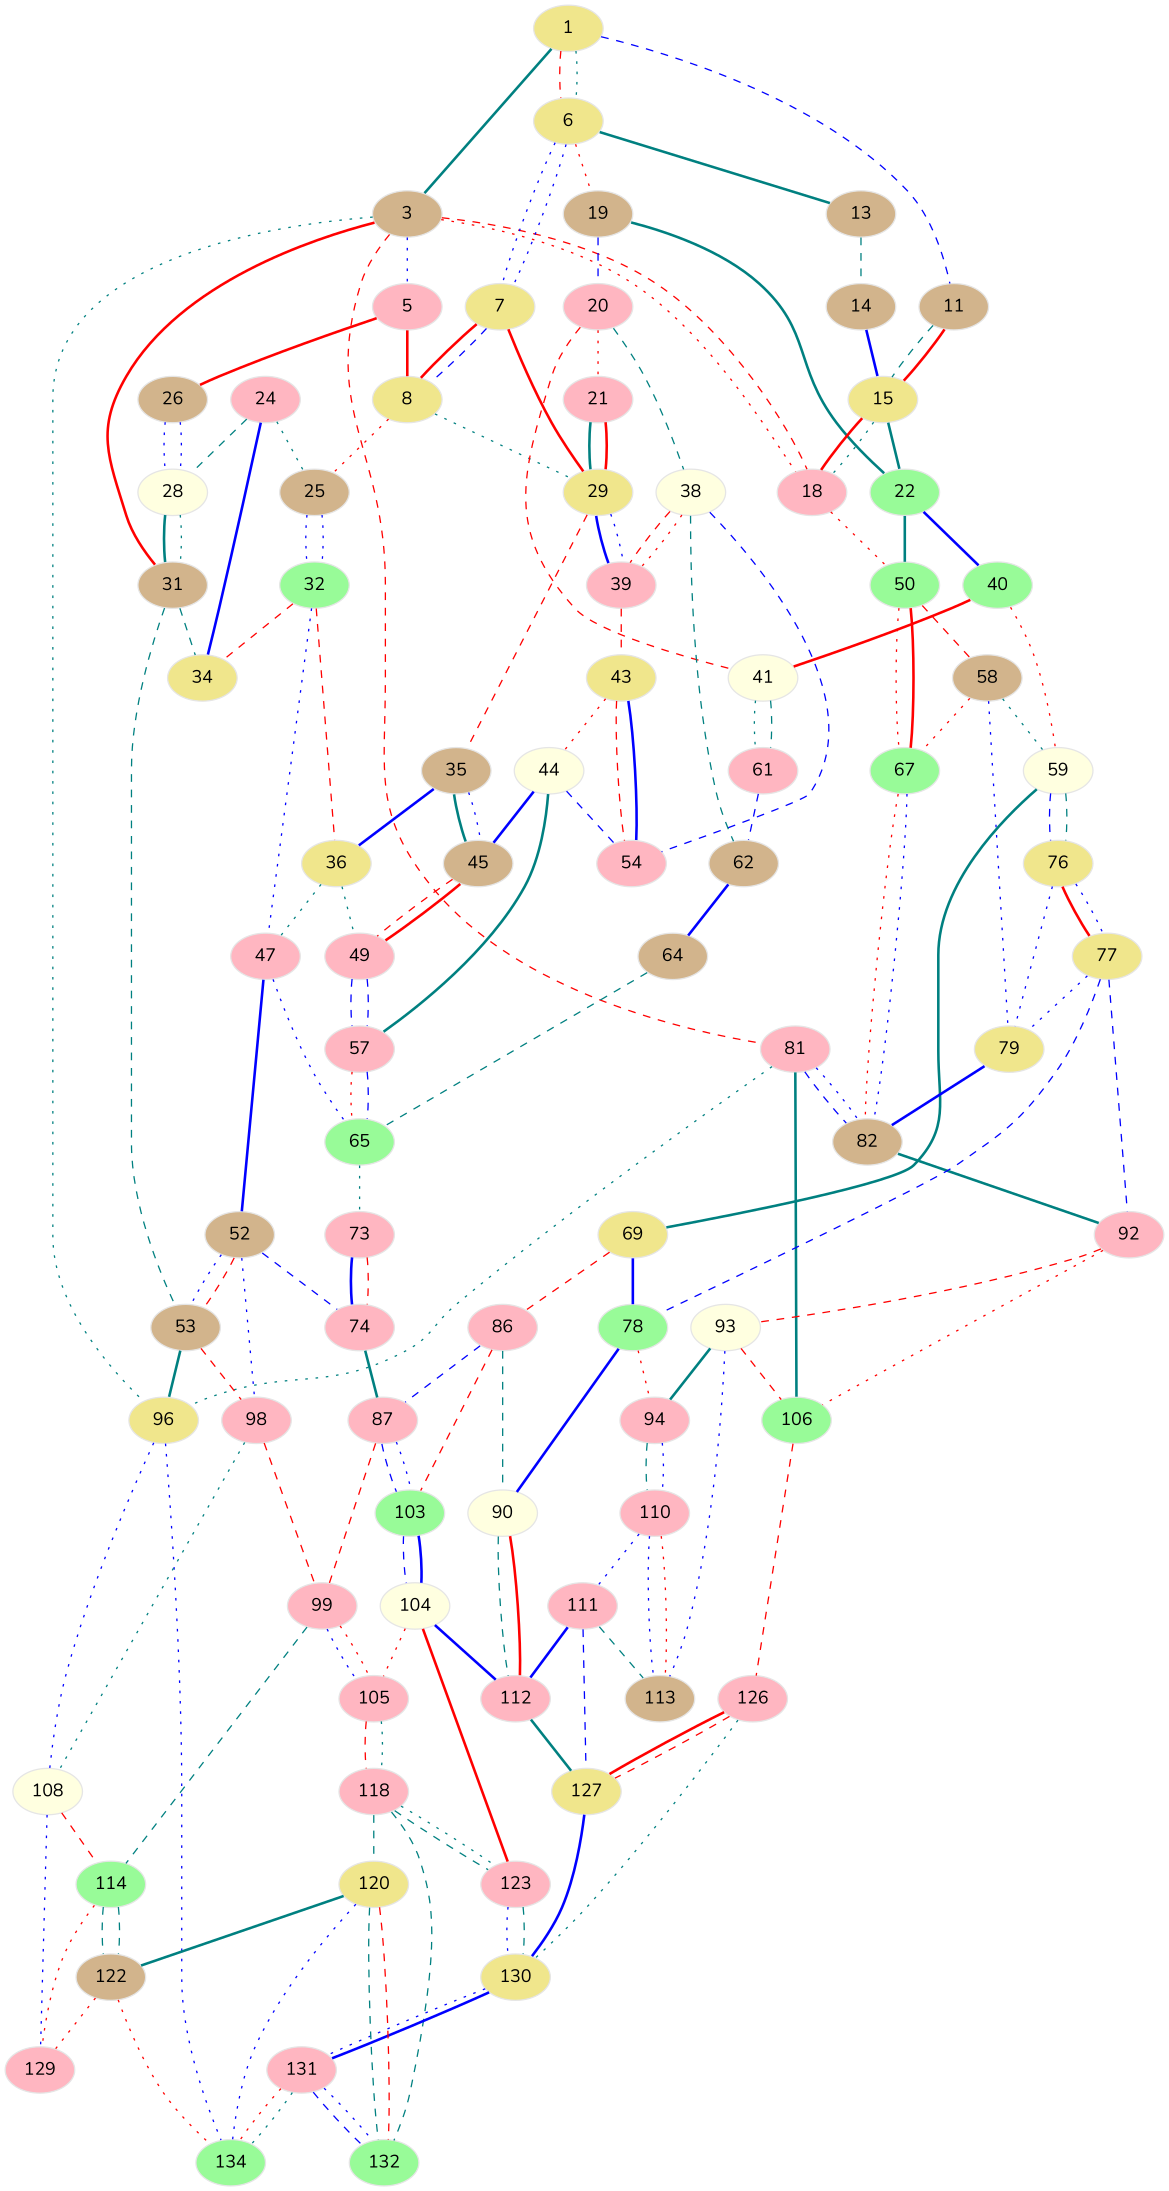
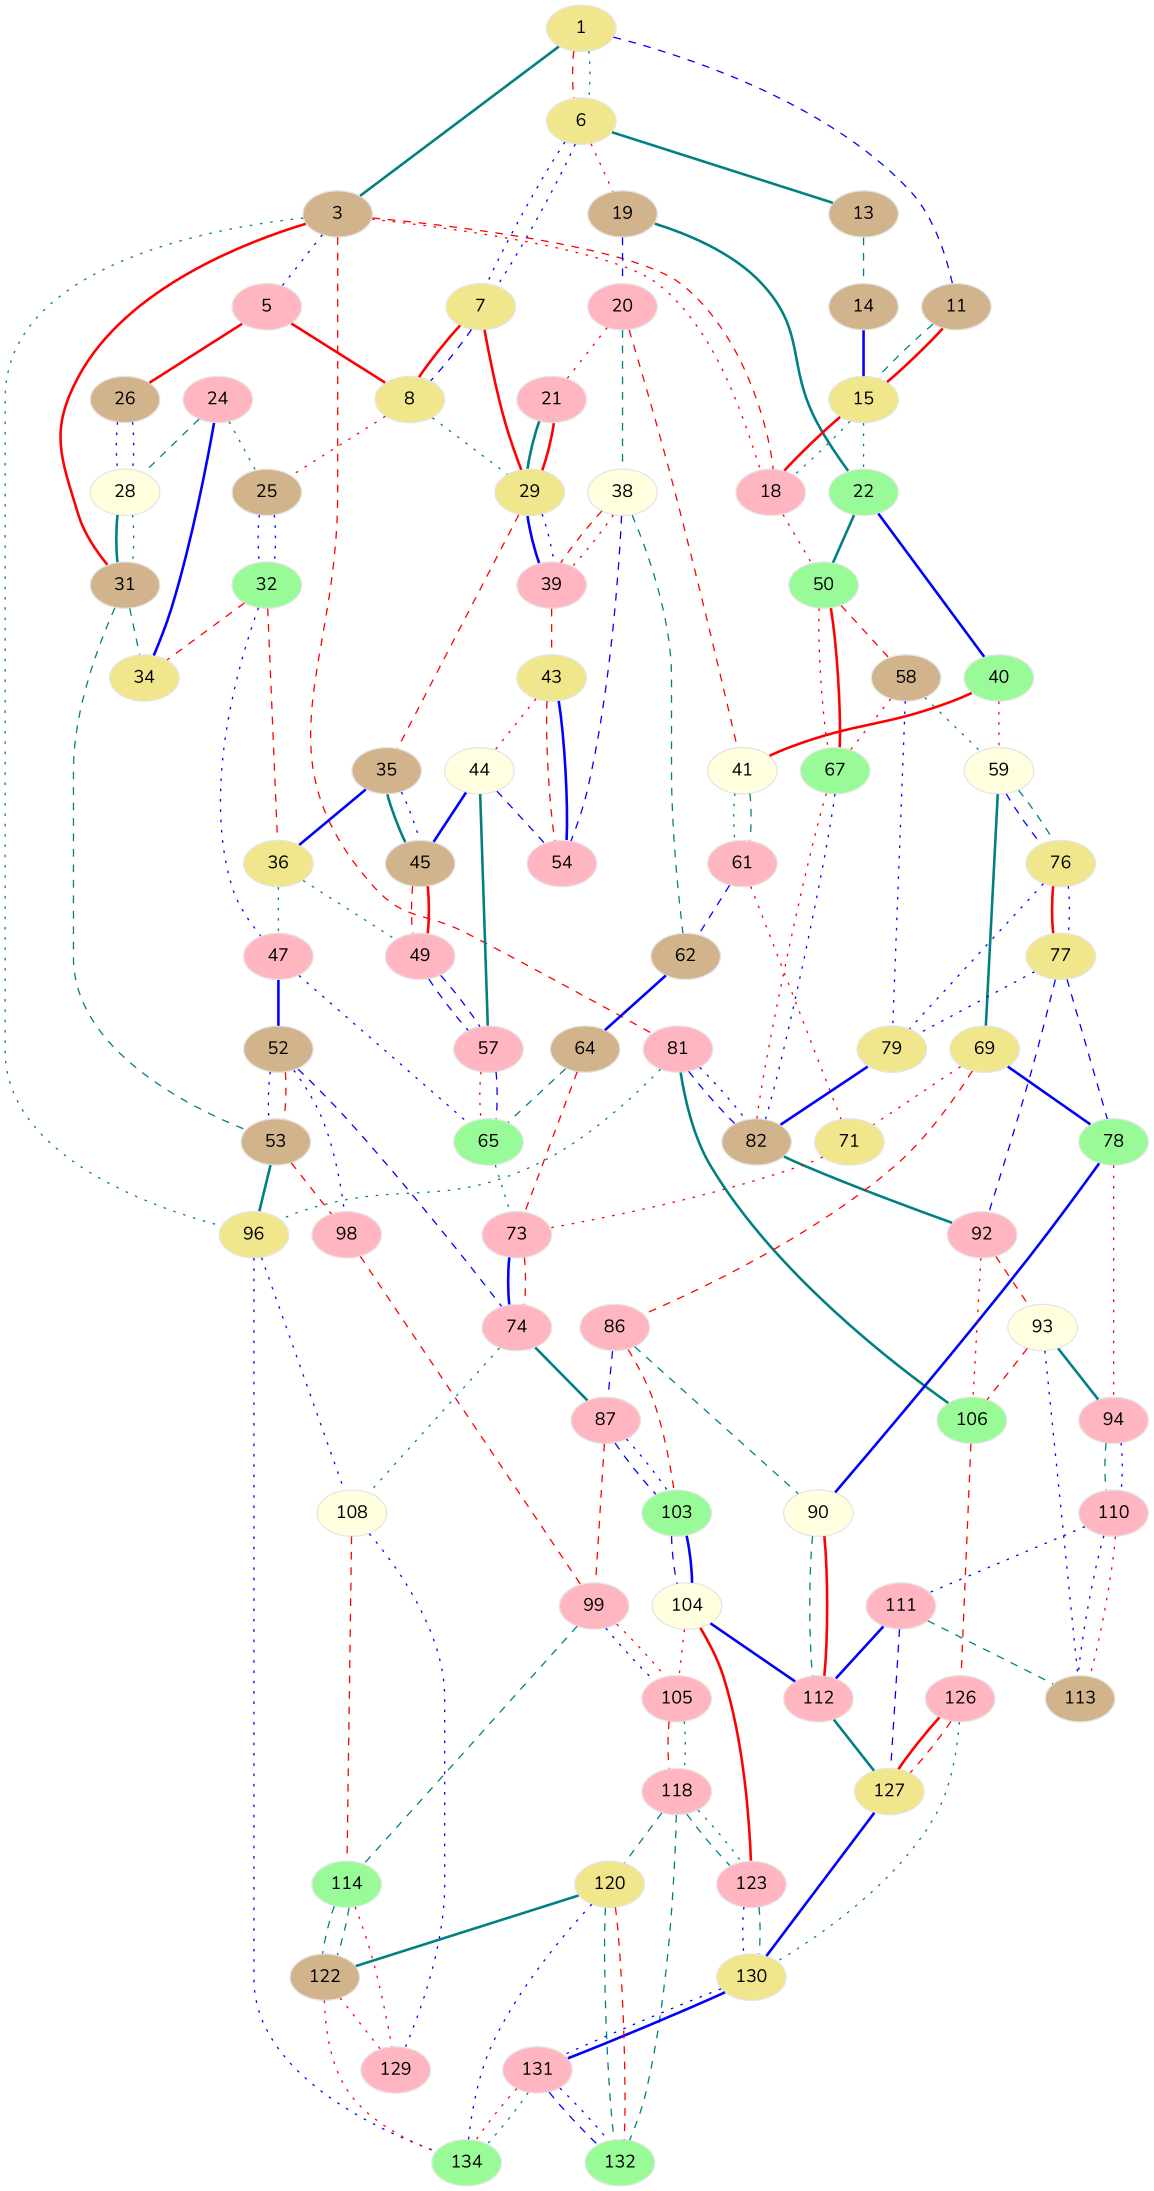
(894, 446) -> (864, 446)
none -> (551, 1142)
none -> (849, 1142)
(152, 1606) -> (434, 1420)
